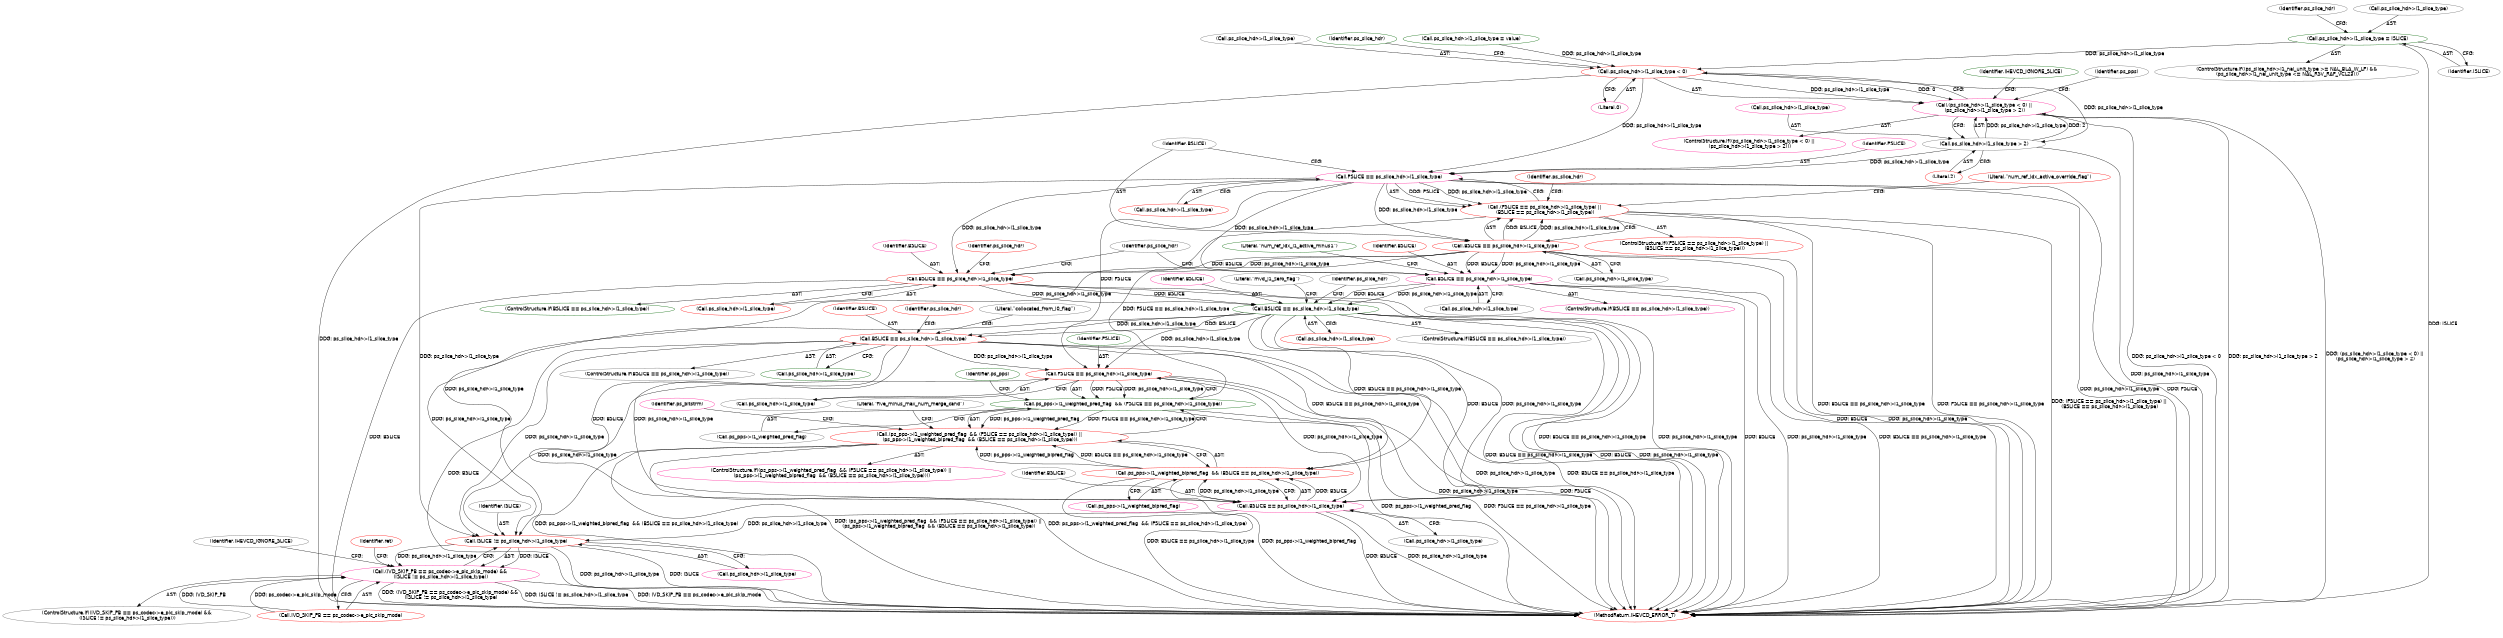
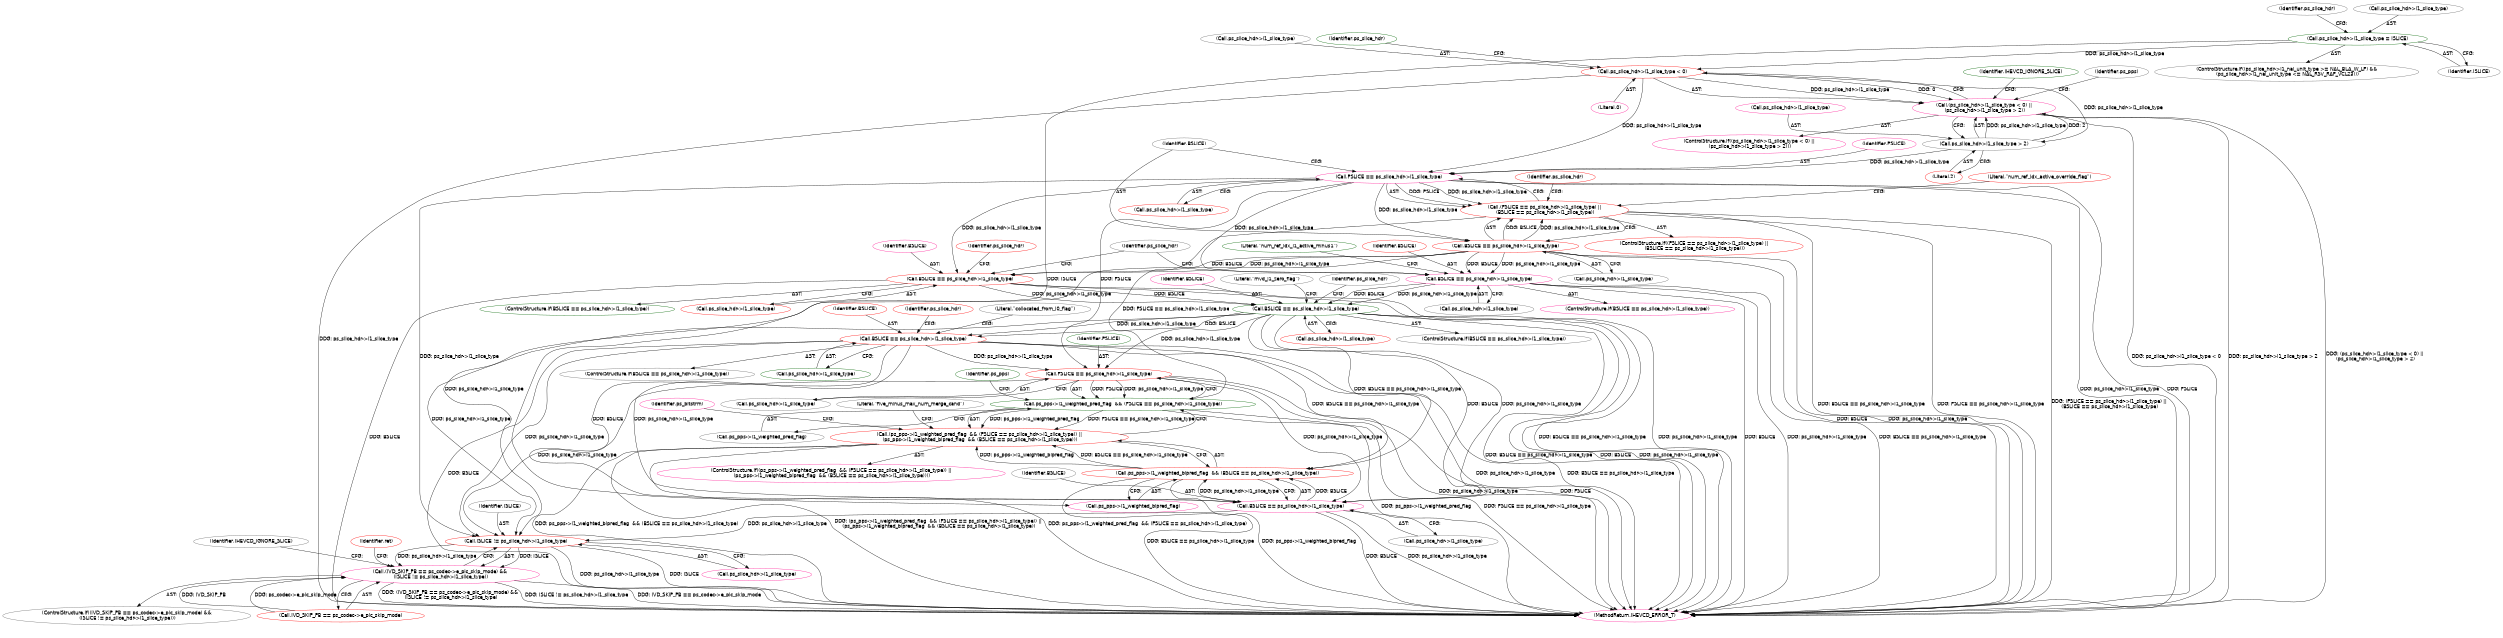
(1471, 39) -> none
(1606, 86) -> none
(2202, 555) -> none
(2337, 597) -> (1046, 172)
(1635, 616) -> (1635, 616)
